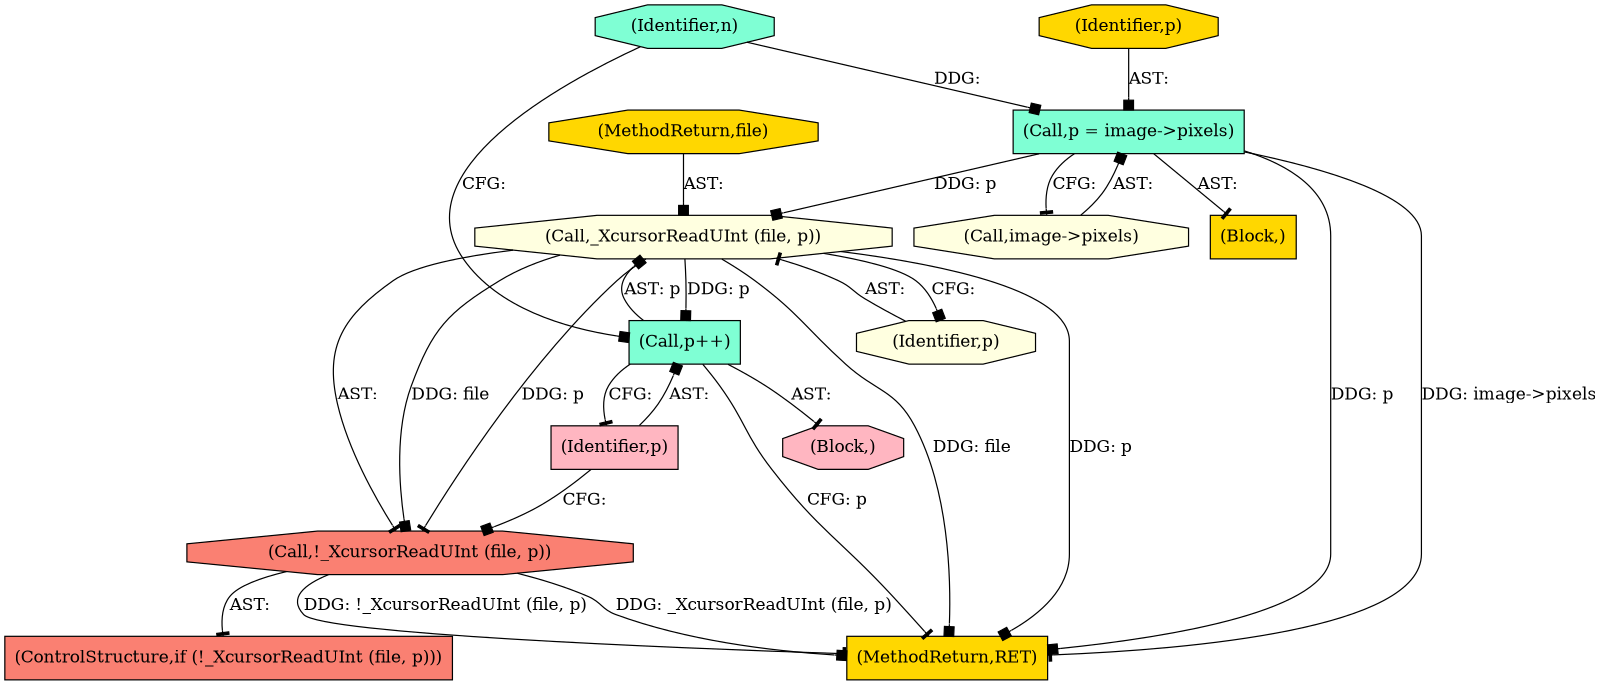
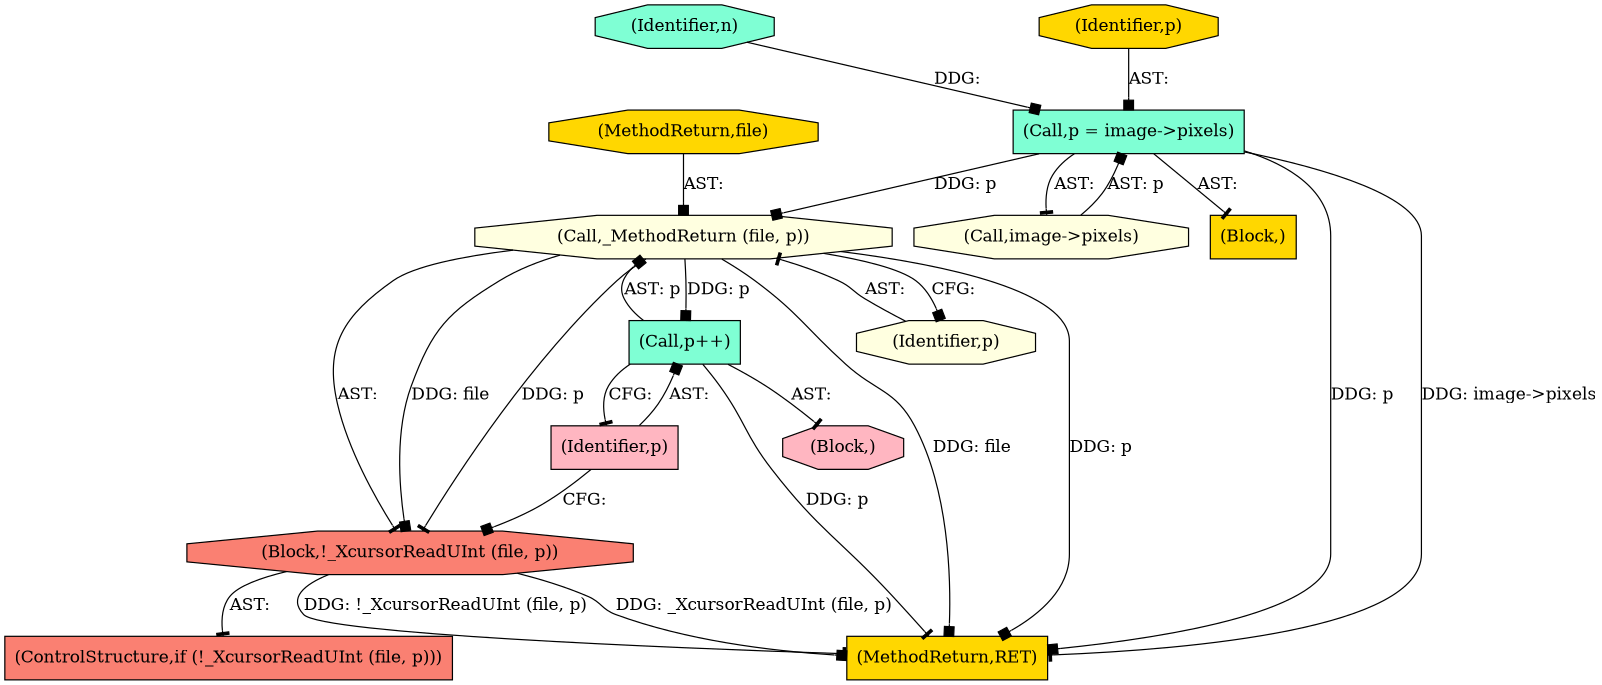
(1077, 184) -> (1077, 184)
(1136, 184) -> (1136, 184)
(454, 195) -> none
(683, 237) -> (683, 237)
(837, 500) -> (837, 500)
(410, 553) -> (410, 553)
